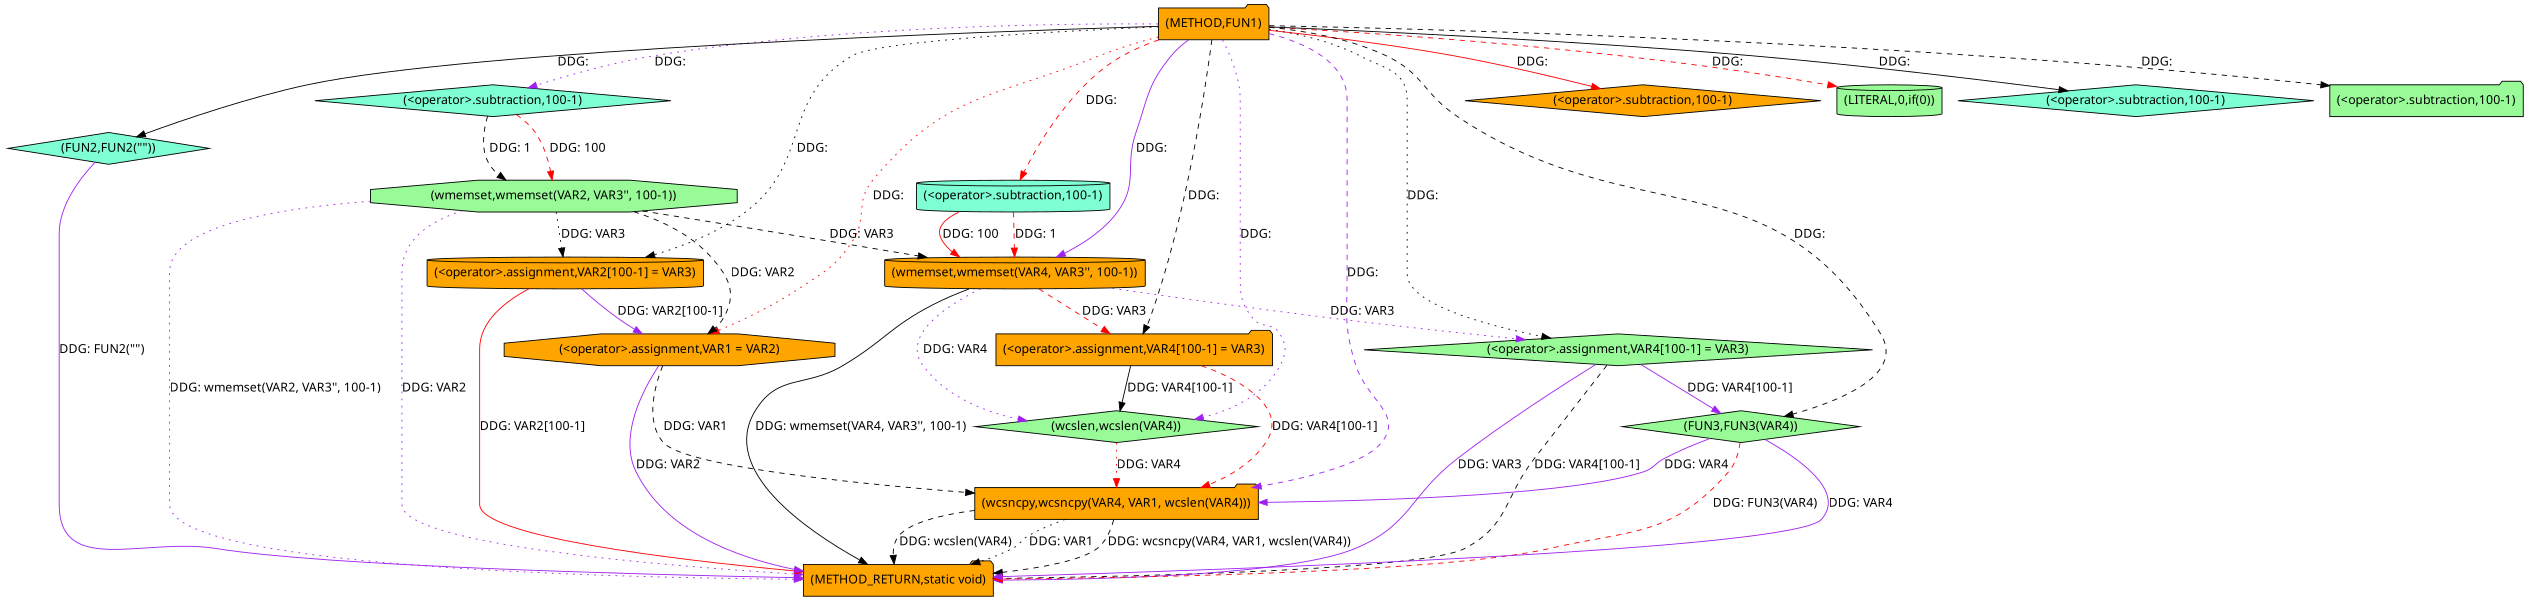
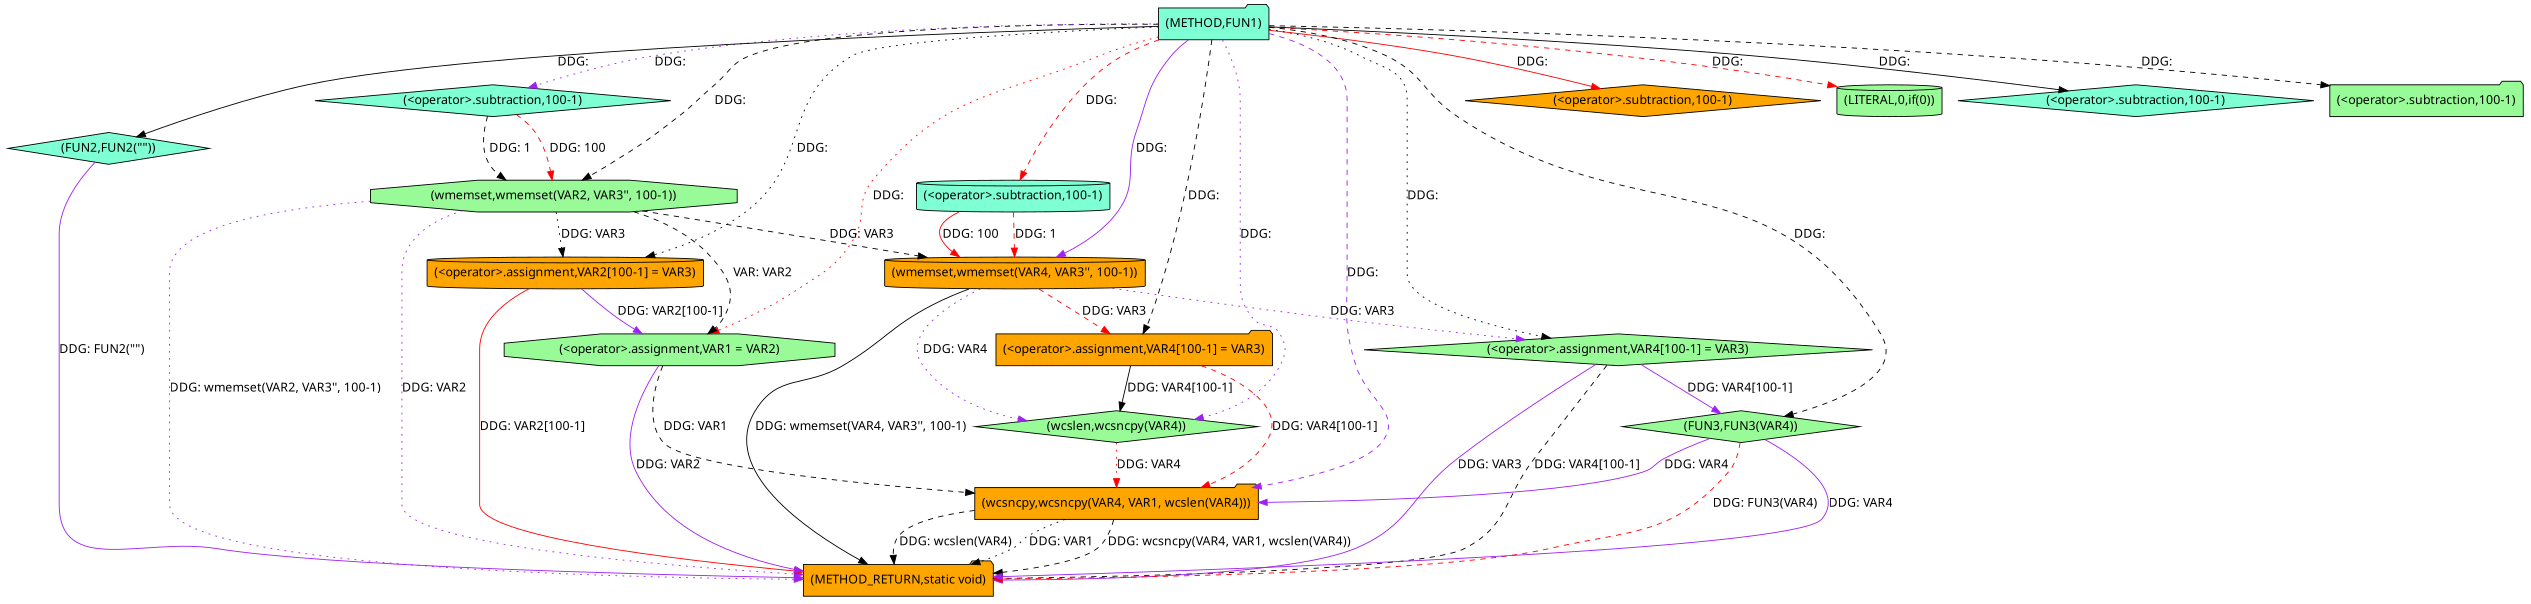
(1214, 24) -> (1214, 24)
none -> (778, 48)
(763, 273) -> (763, 273)
(670, 350) -> (670, 350)
(1117, 427) -> (1117, 427)
